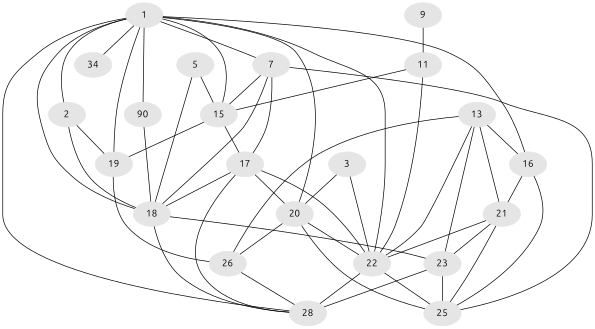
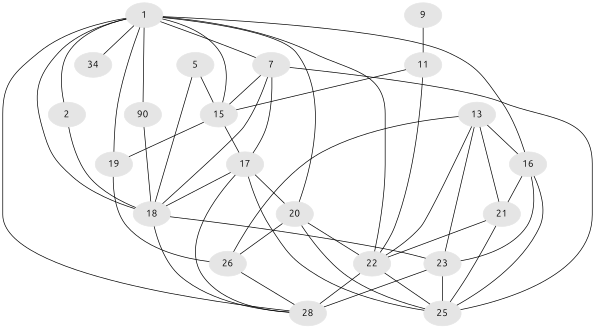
(90, 139) -> none
(347, 164) -> none
(320, 202) -> (313, 273)
(472, 239) -> (518, 236)
